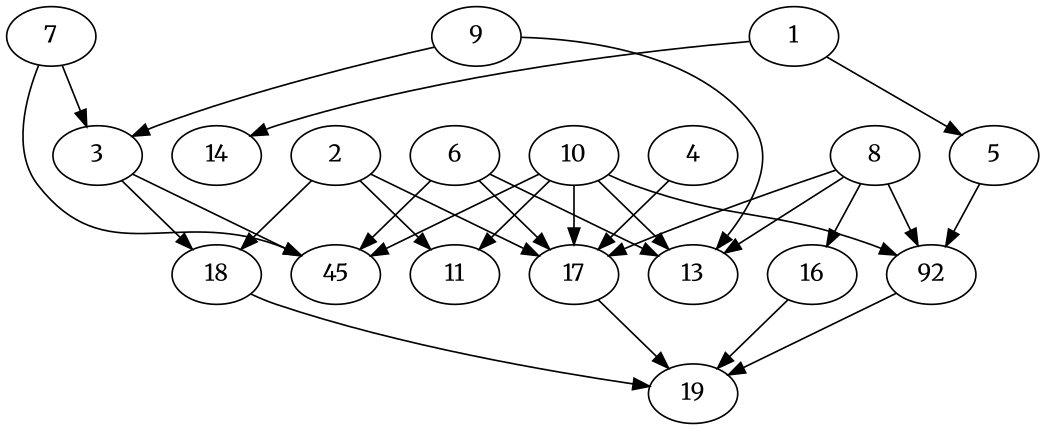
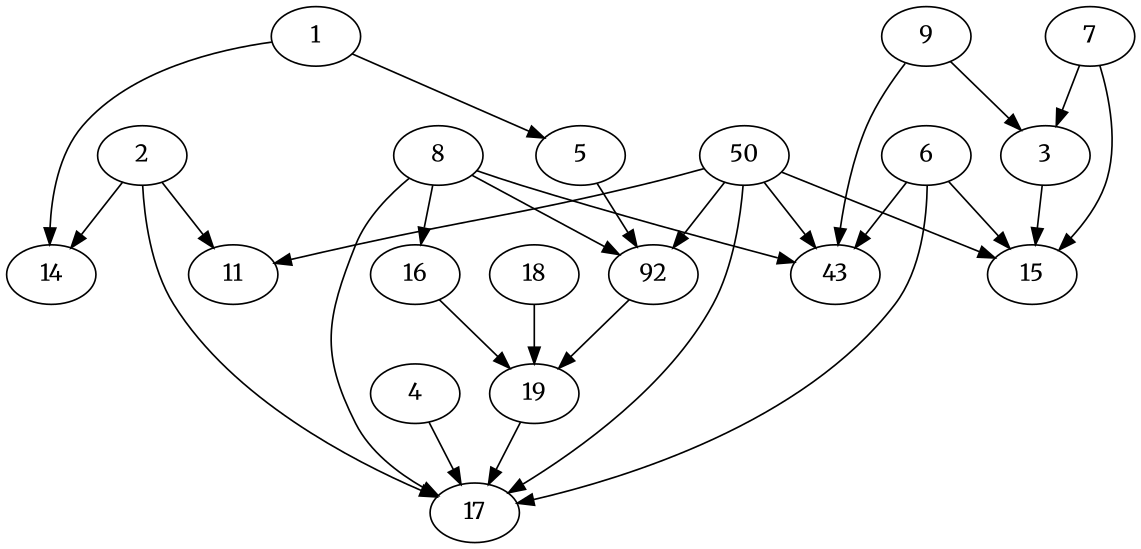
(574, 155) -> (744, 155)
(151, 209) -> none
(282, 209) -> (102, 209)
(336, 275) -> (1032, 275)
(693, 275) -> (835, 275)
(627, 328) -> (508, 446)
